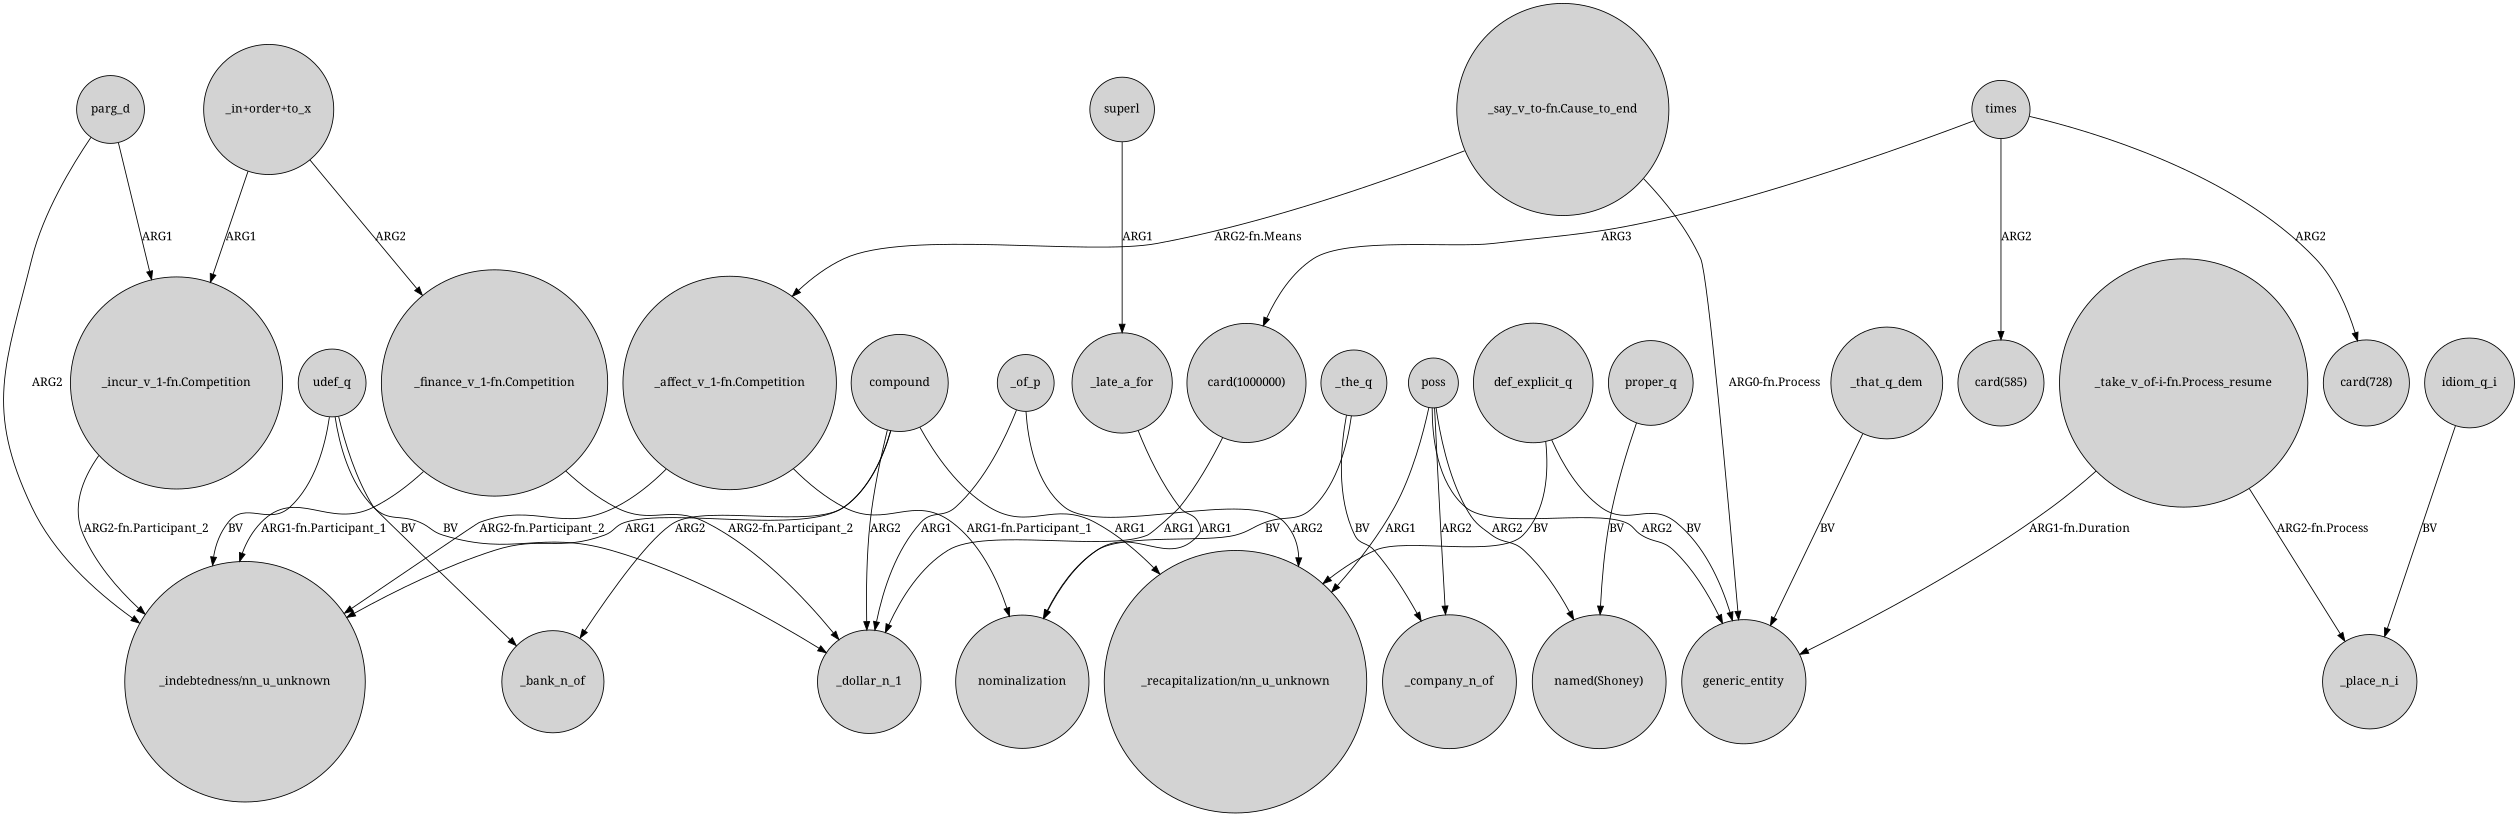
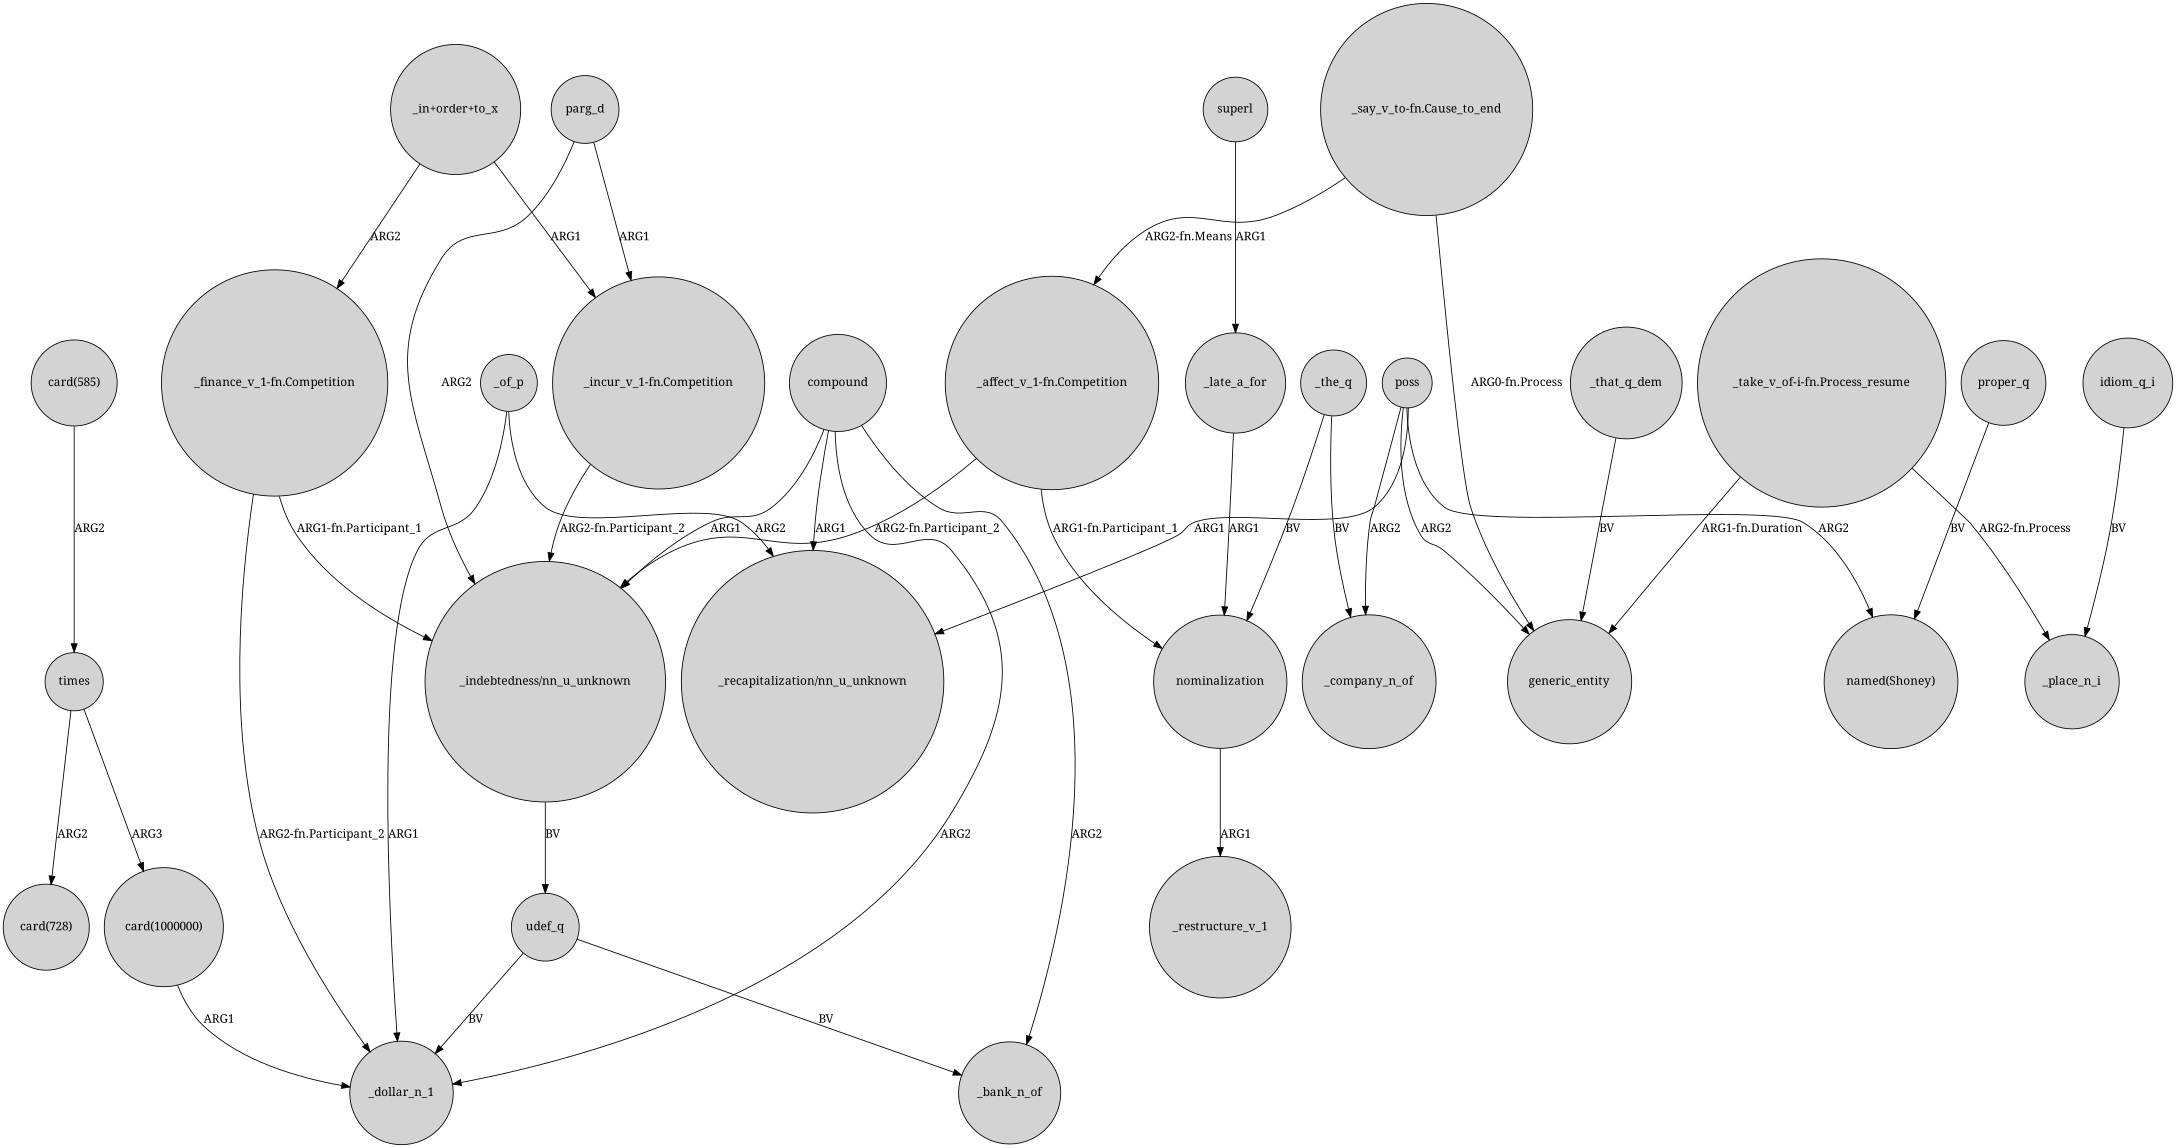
(2001, 235) -> (74, 535)
(1533, 383) -> none
(295, 501) -> (545, 843)
none -> (1220, 927)
